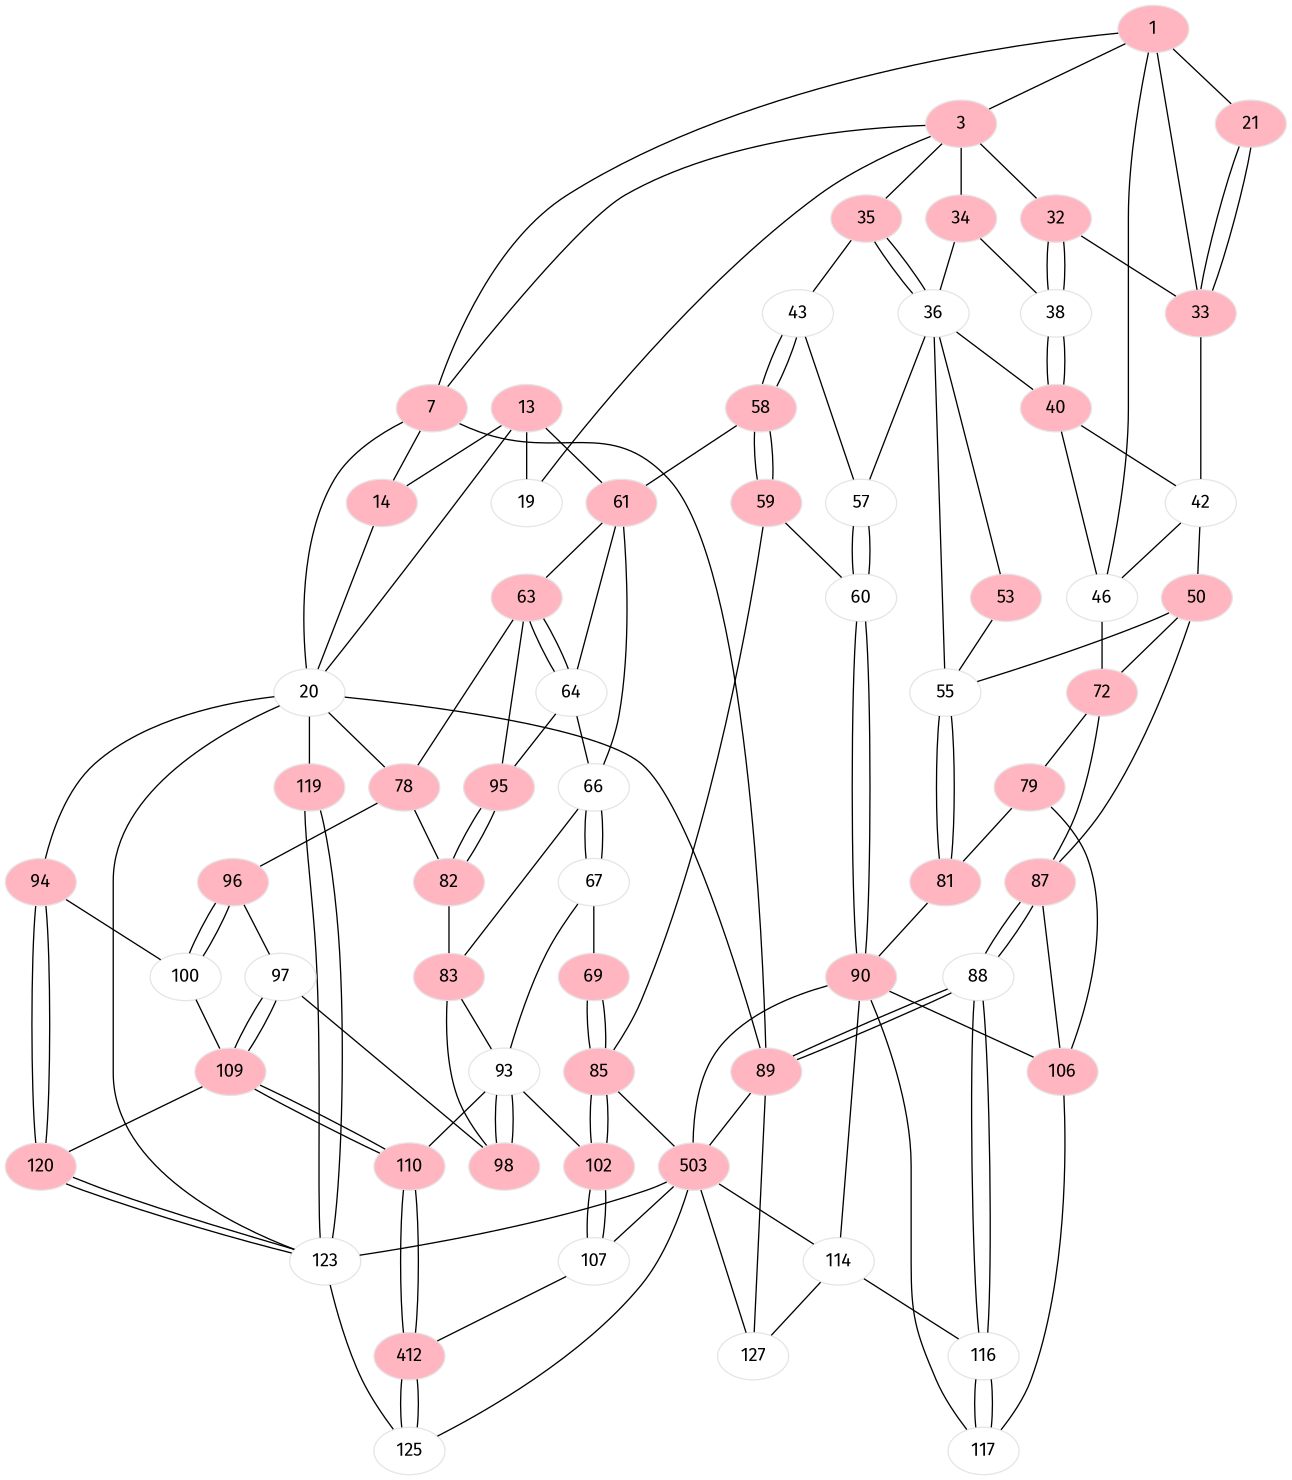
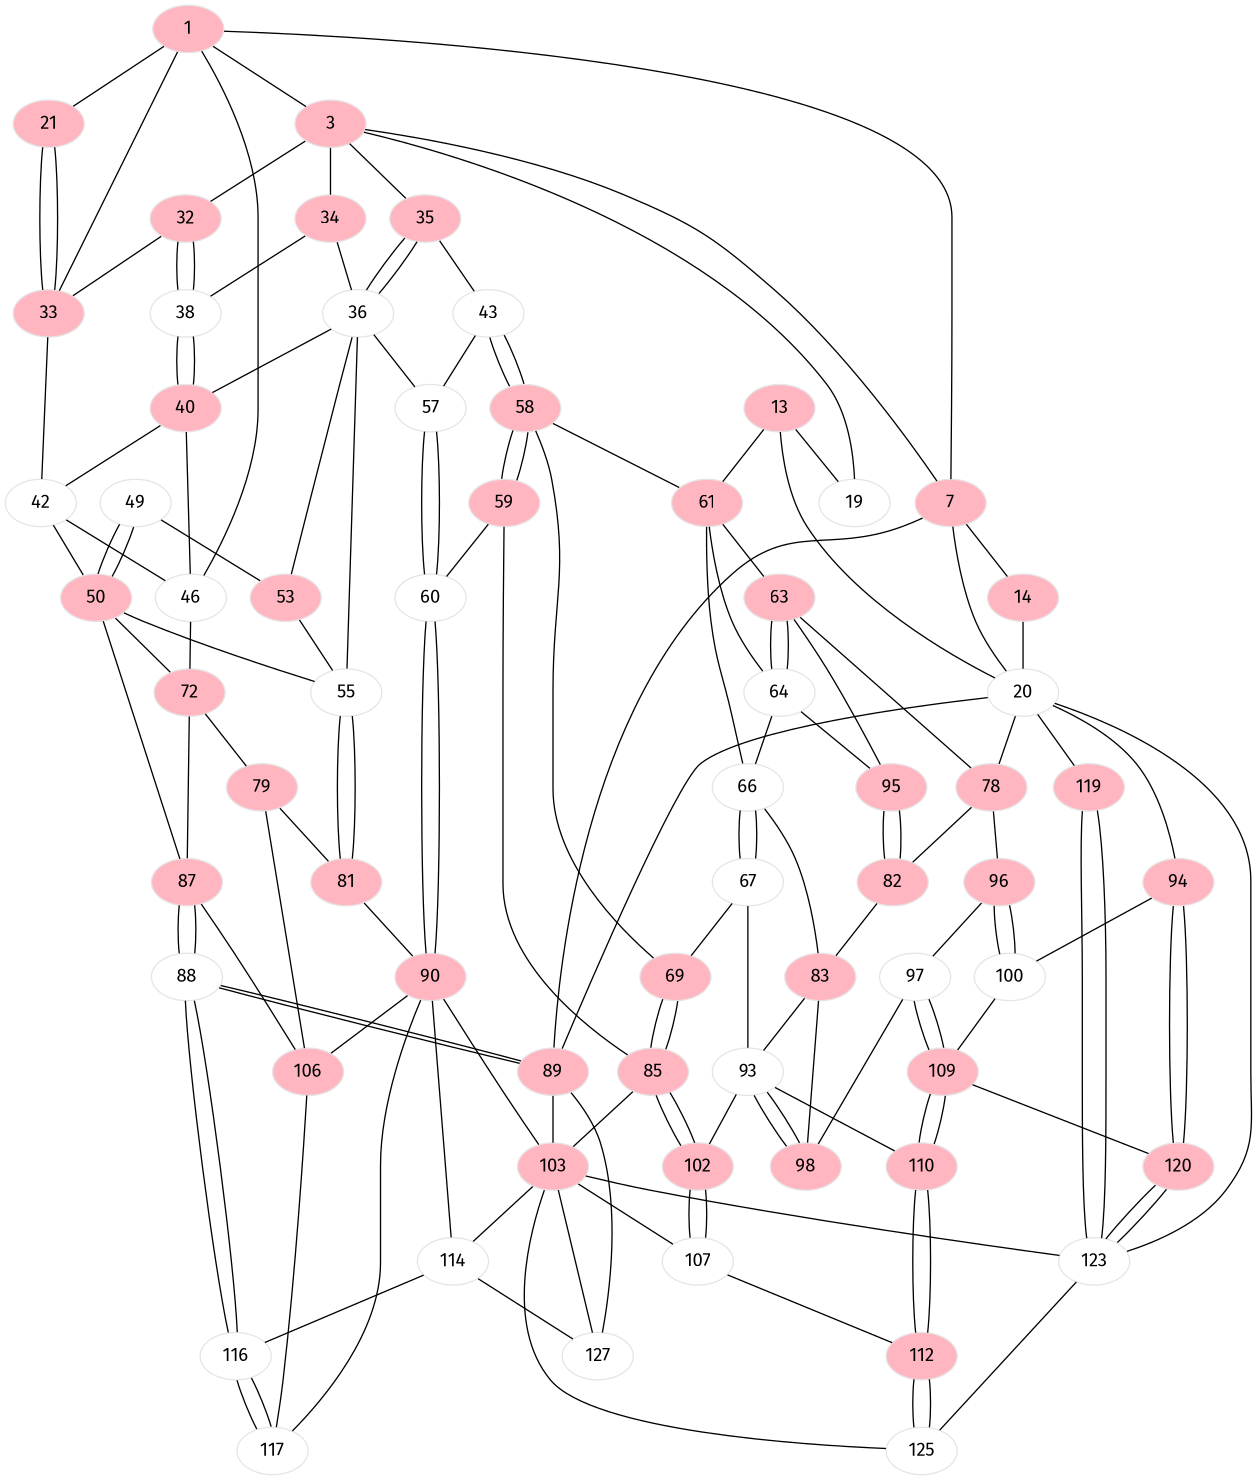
(454, 456) -> none
none -> (136, 503)
none -> (553, 709)
(694, 1167) -> (553, 1167)
(409, 1356) -> (922, 1356)
